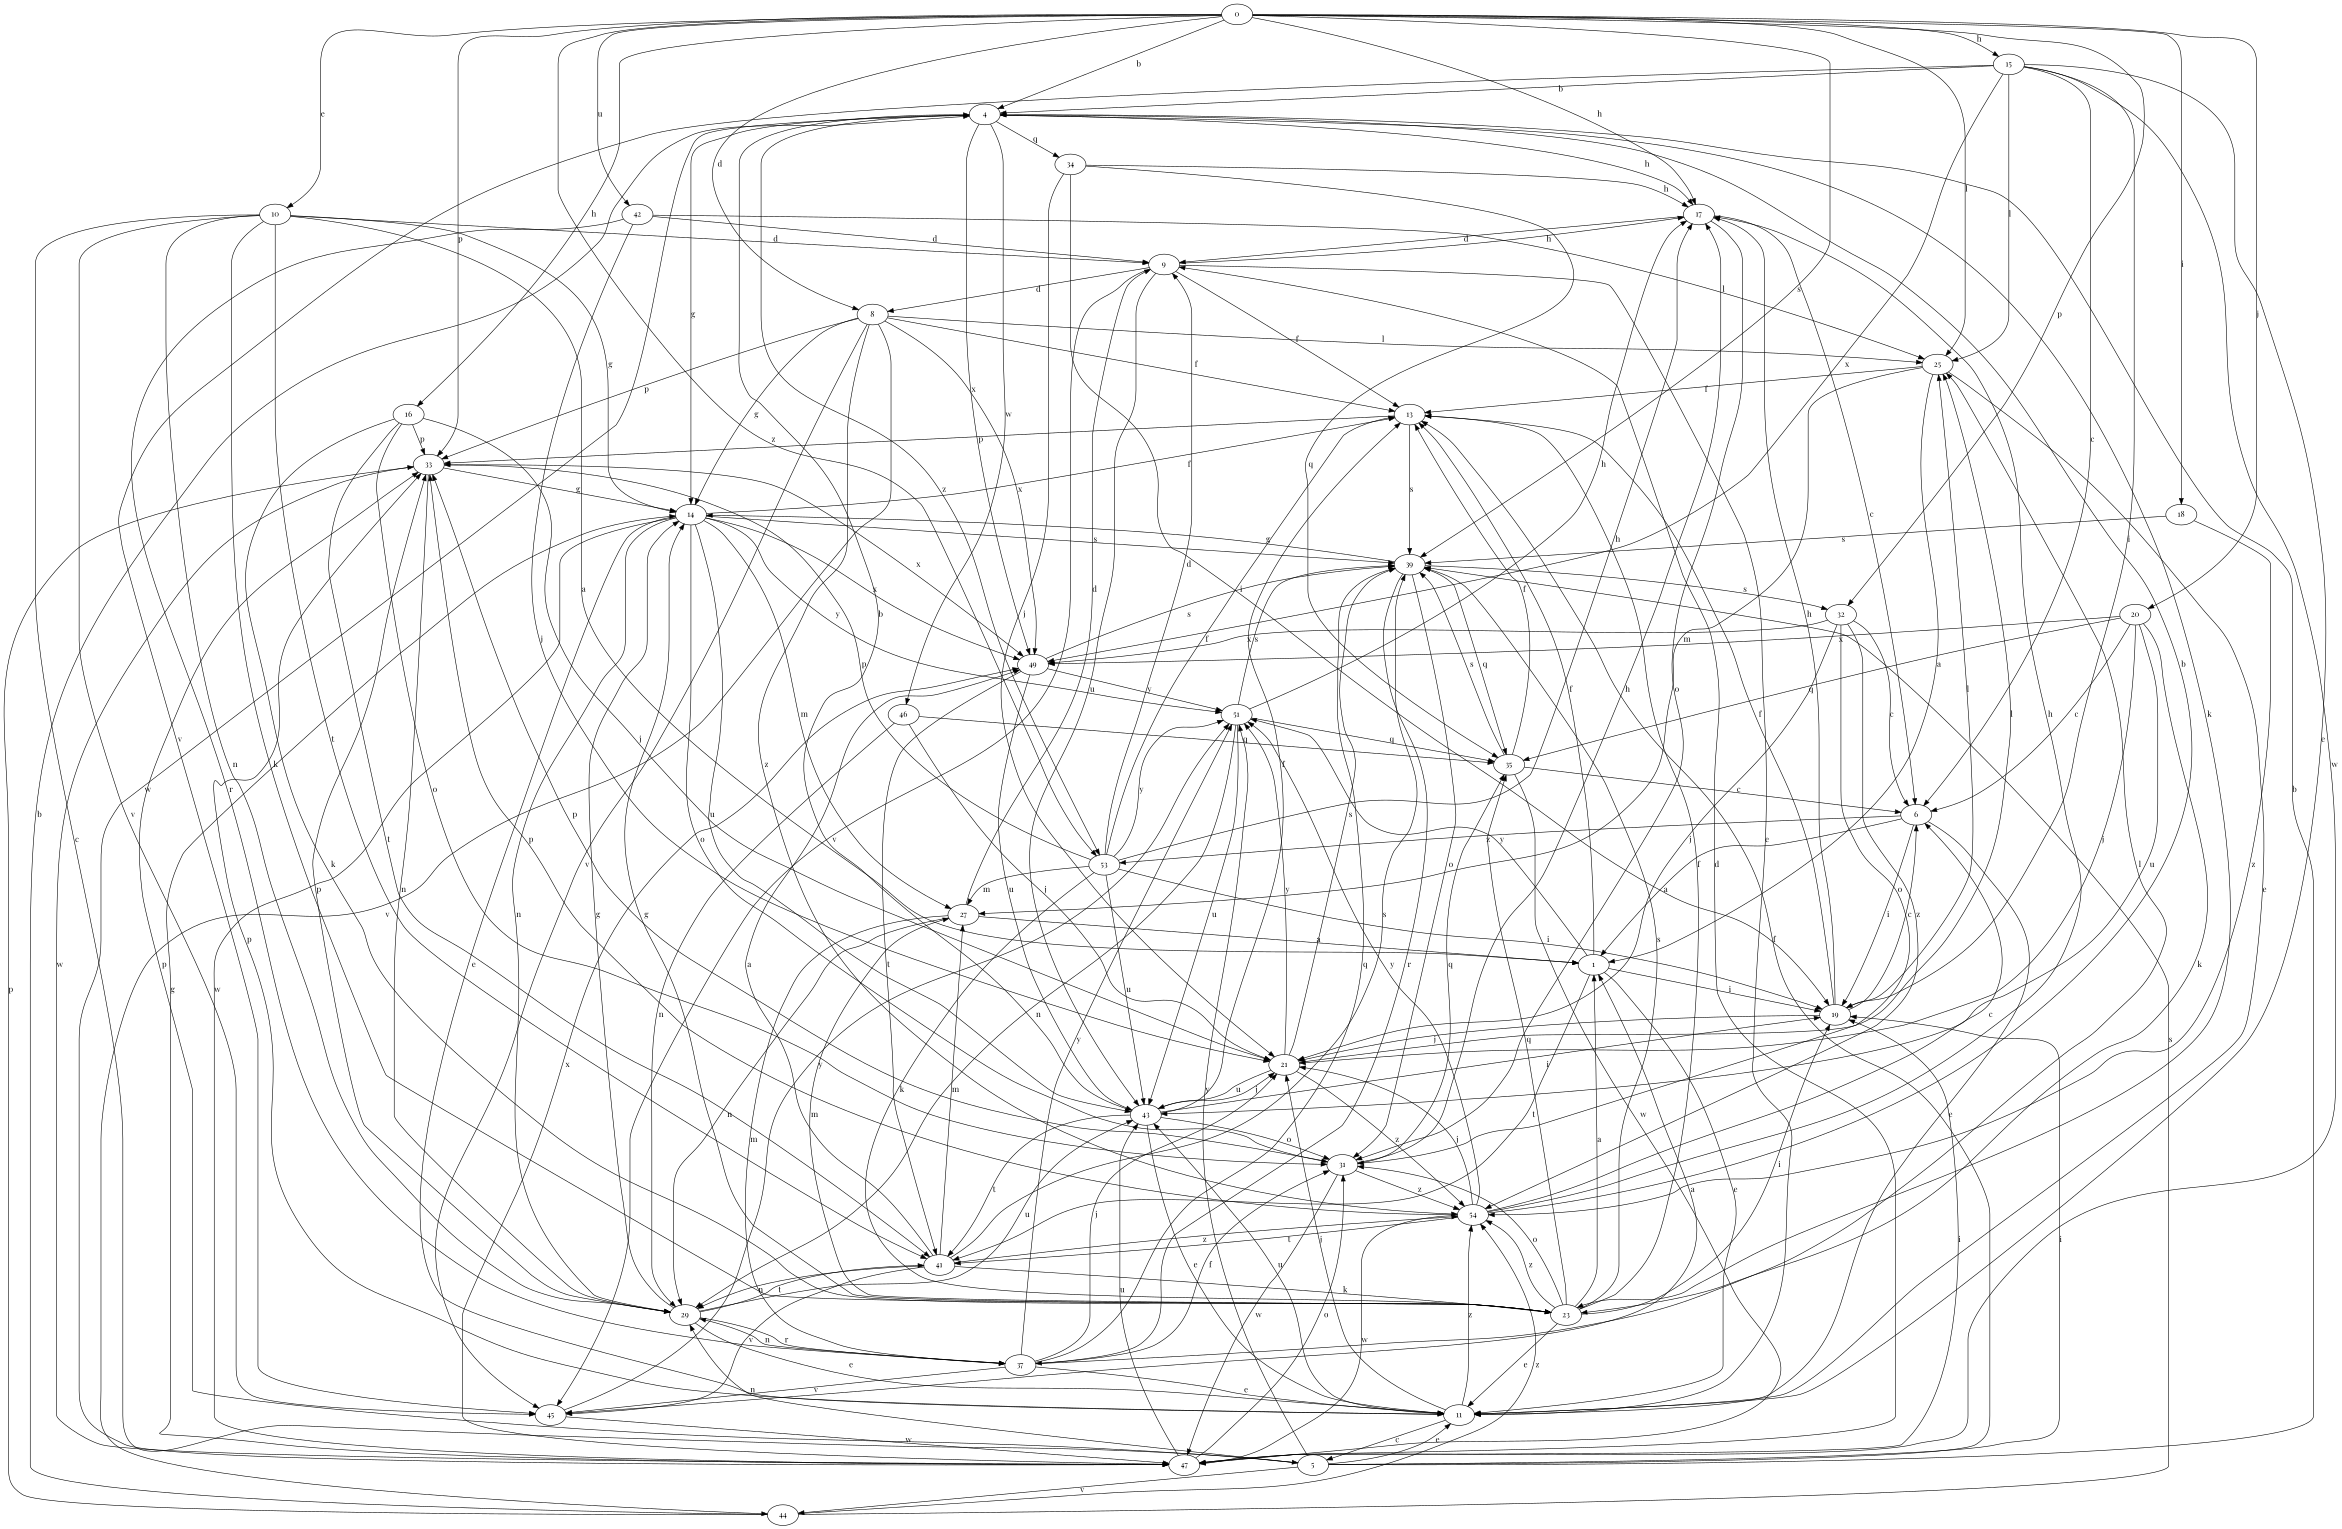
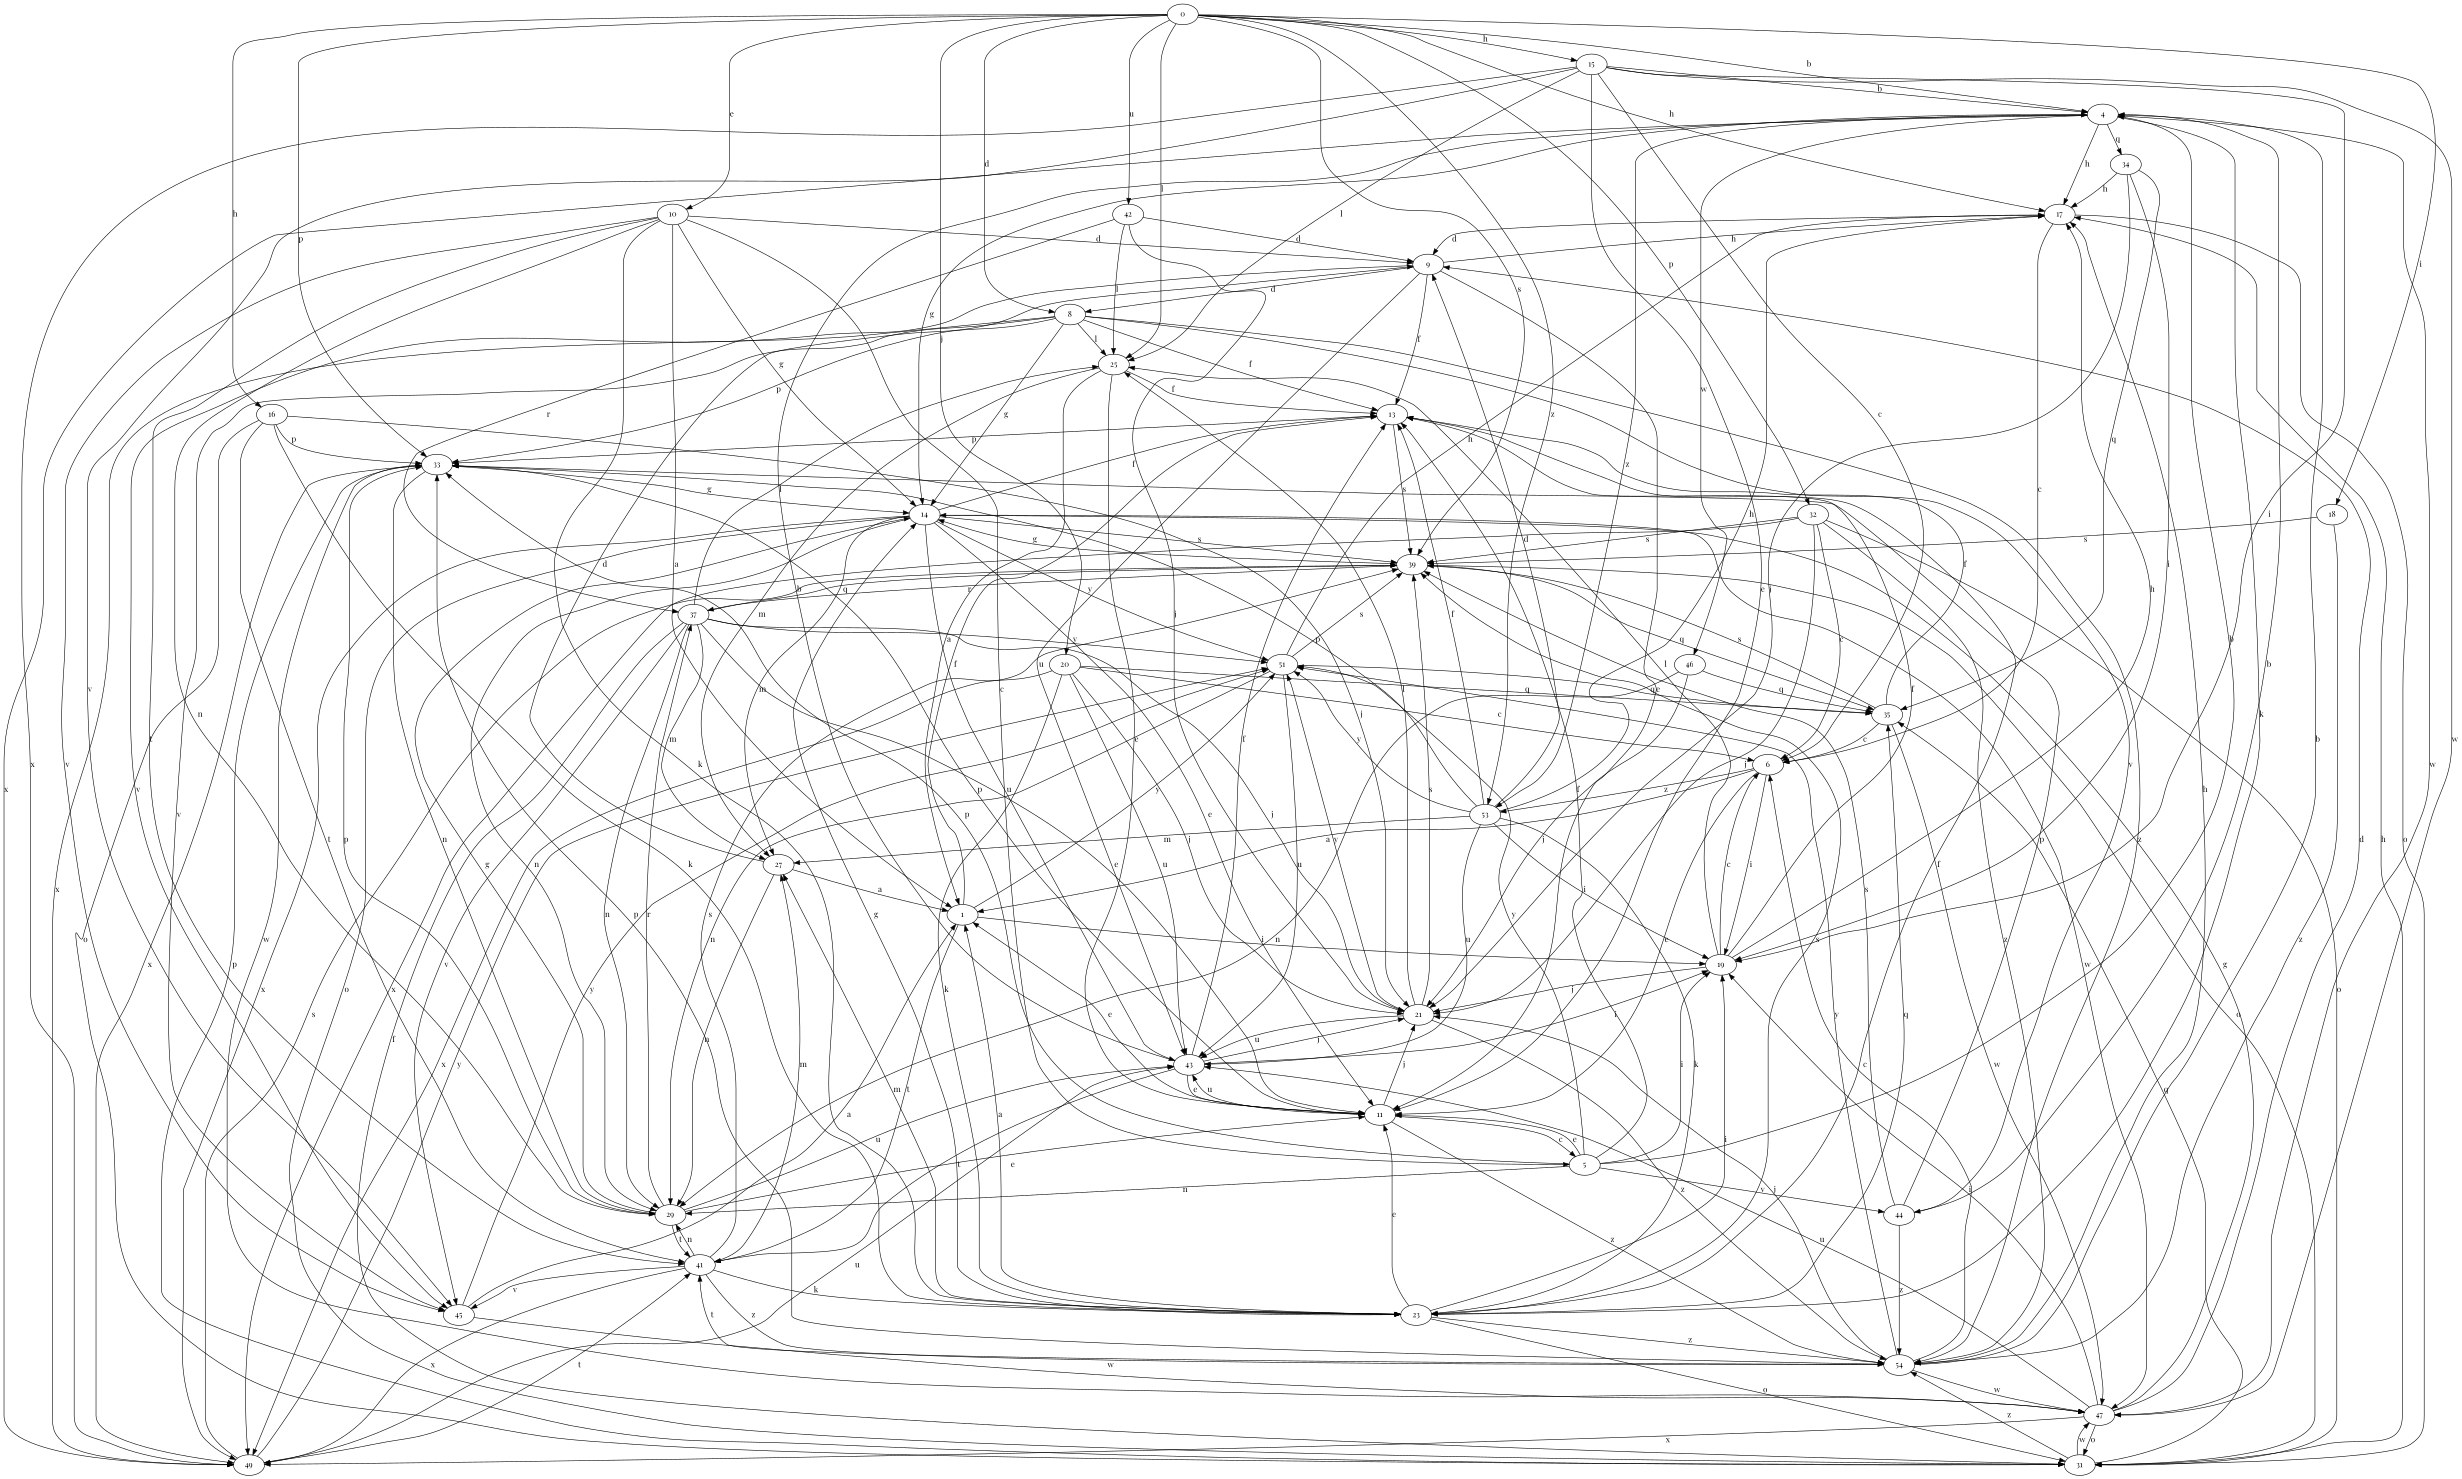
(1614, 578) -> (1616, 540)
(749, 965) -> (433, 1365)
(1248, 1133) -> none
(747, 1177) -> (662, 760)
(1727, 1257) -> (1140, 1062)
